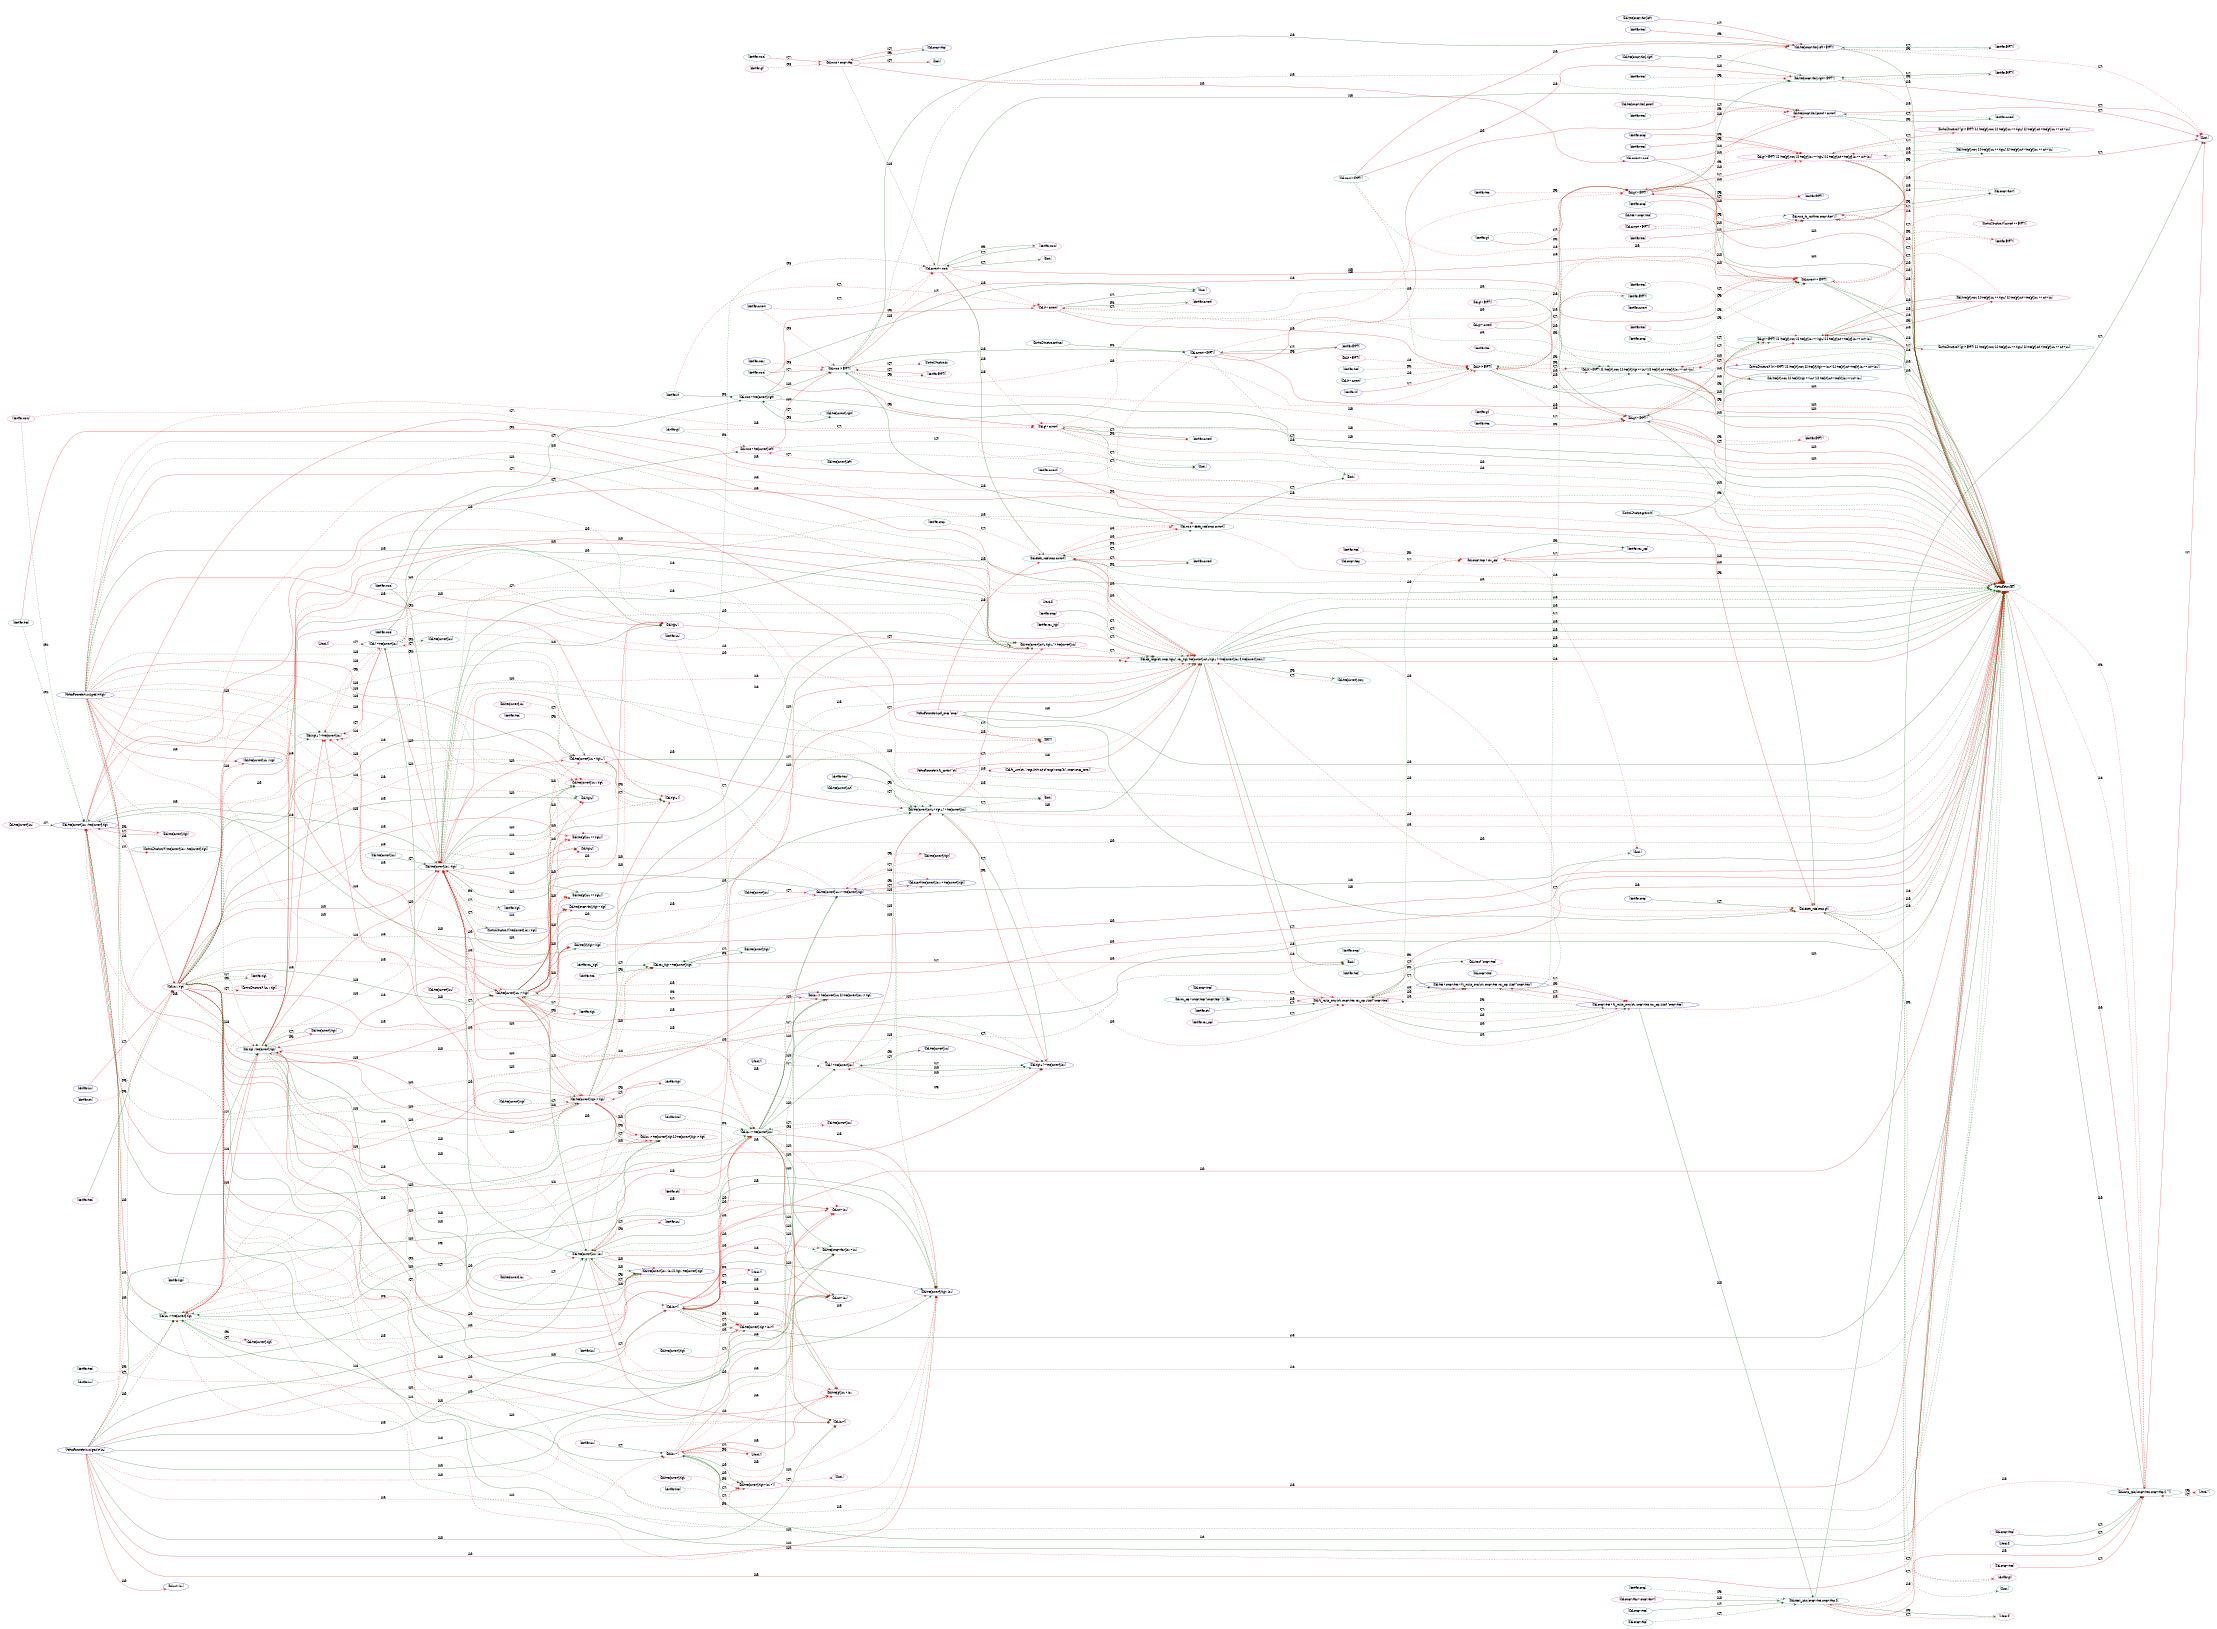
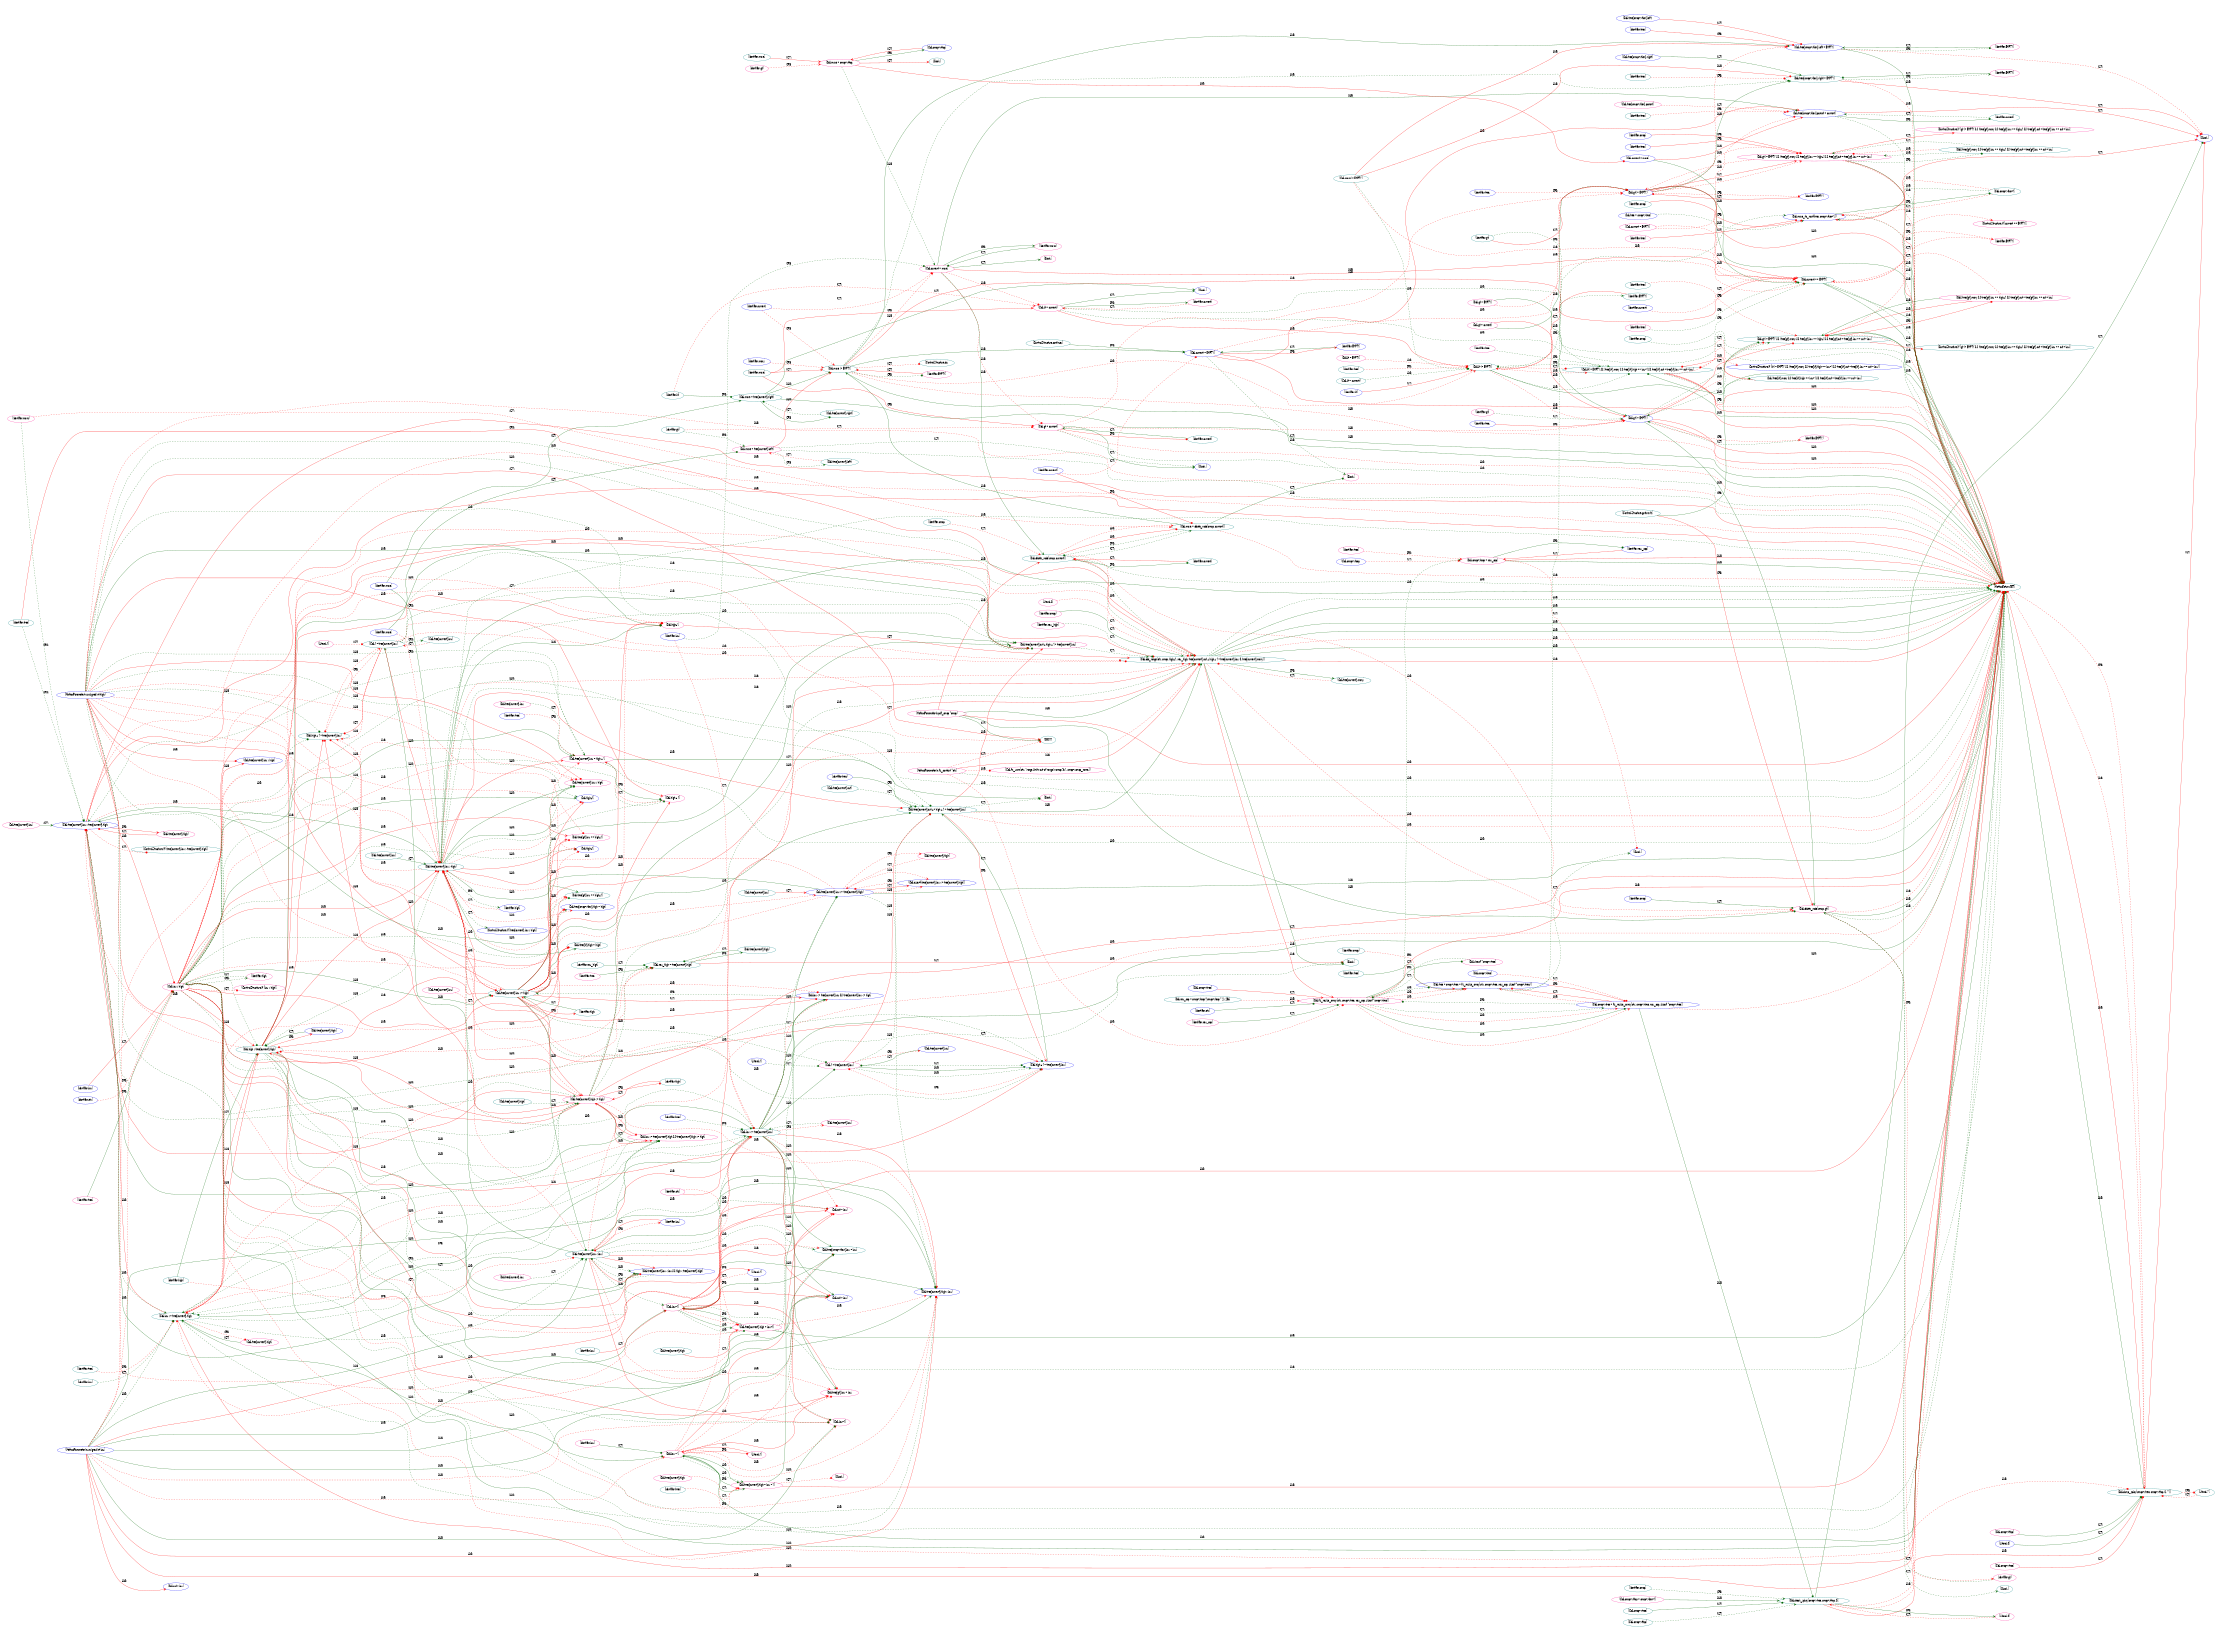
none -> (791, 466)
(992, 734) -> (992, 734)
(1517, 764) -> (1517, 764)
(1402, 902) -> (1481, 1567)
